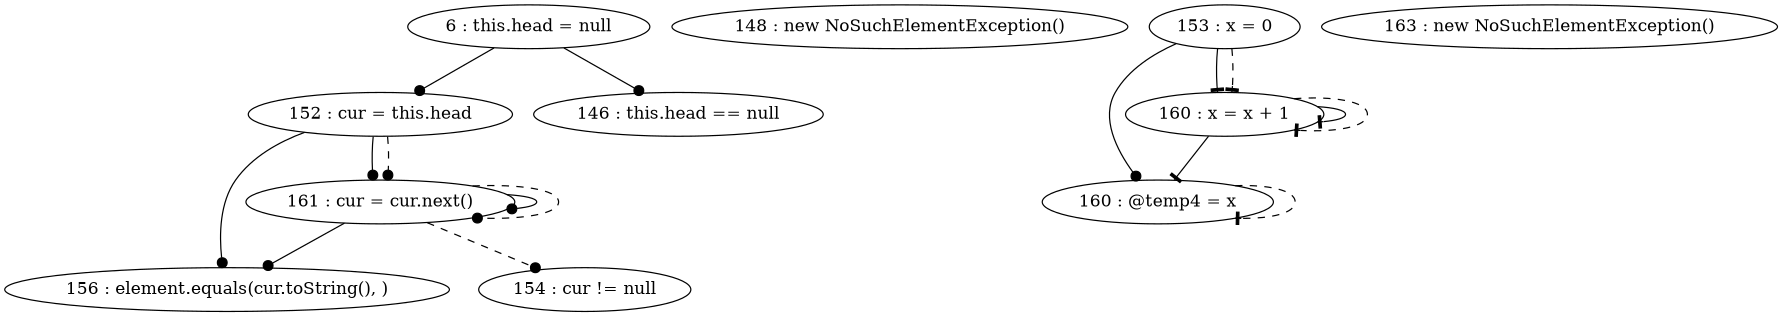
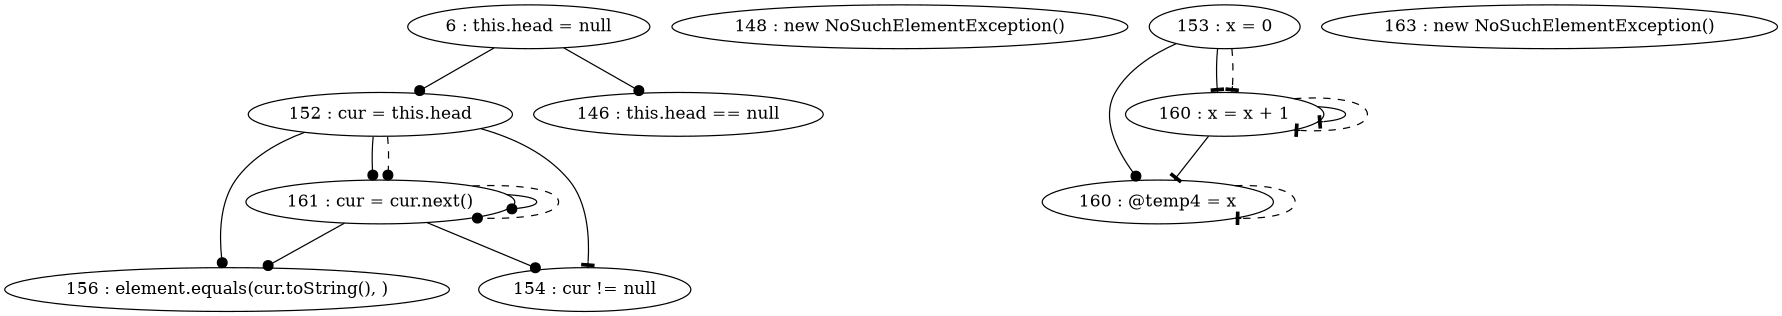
none -> (563, 173)
(479, 244) -> (479, 244)
